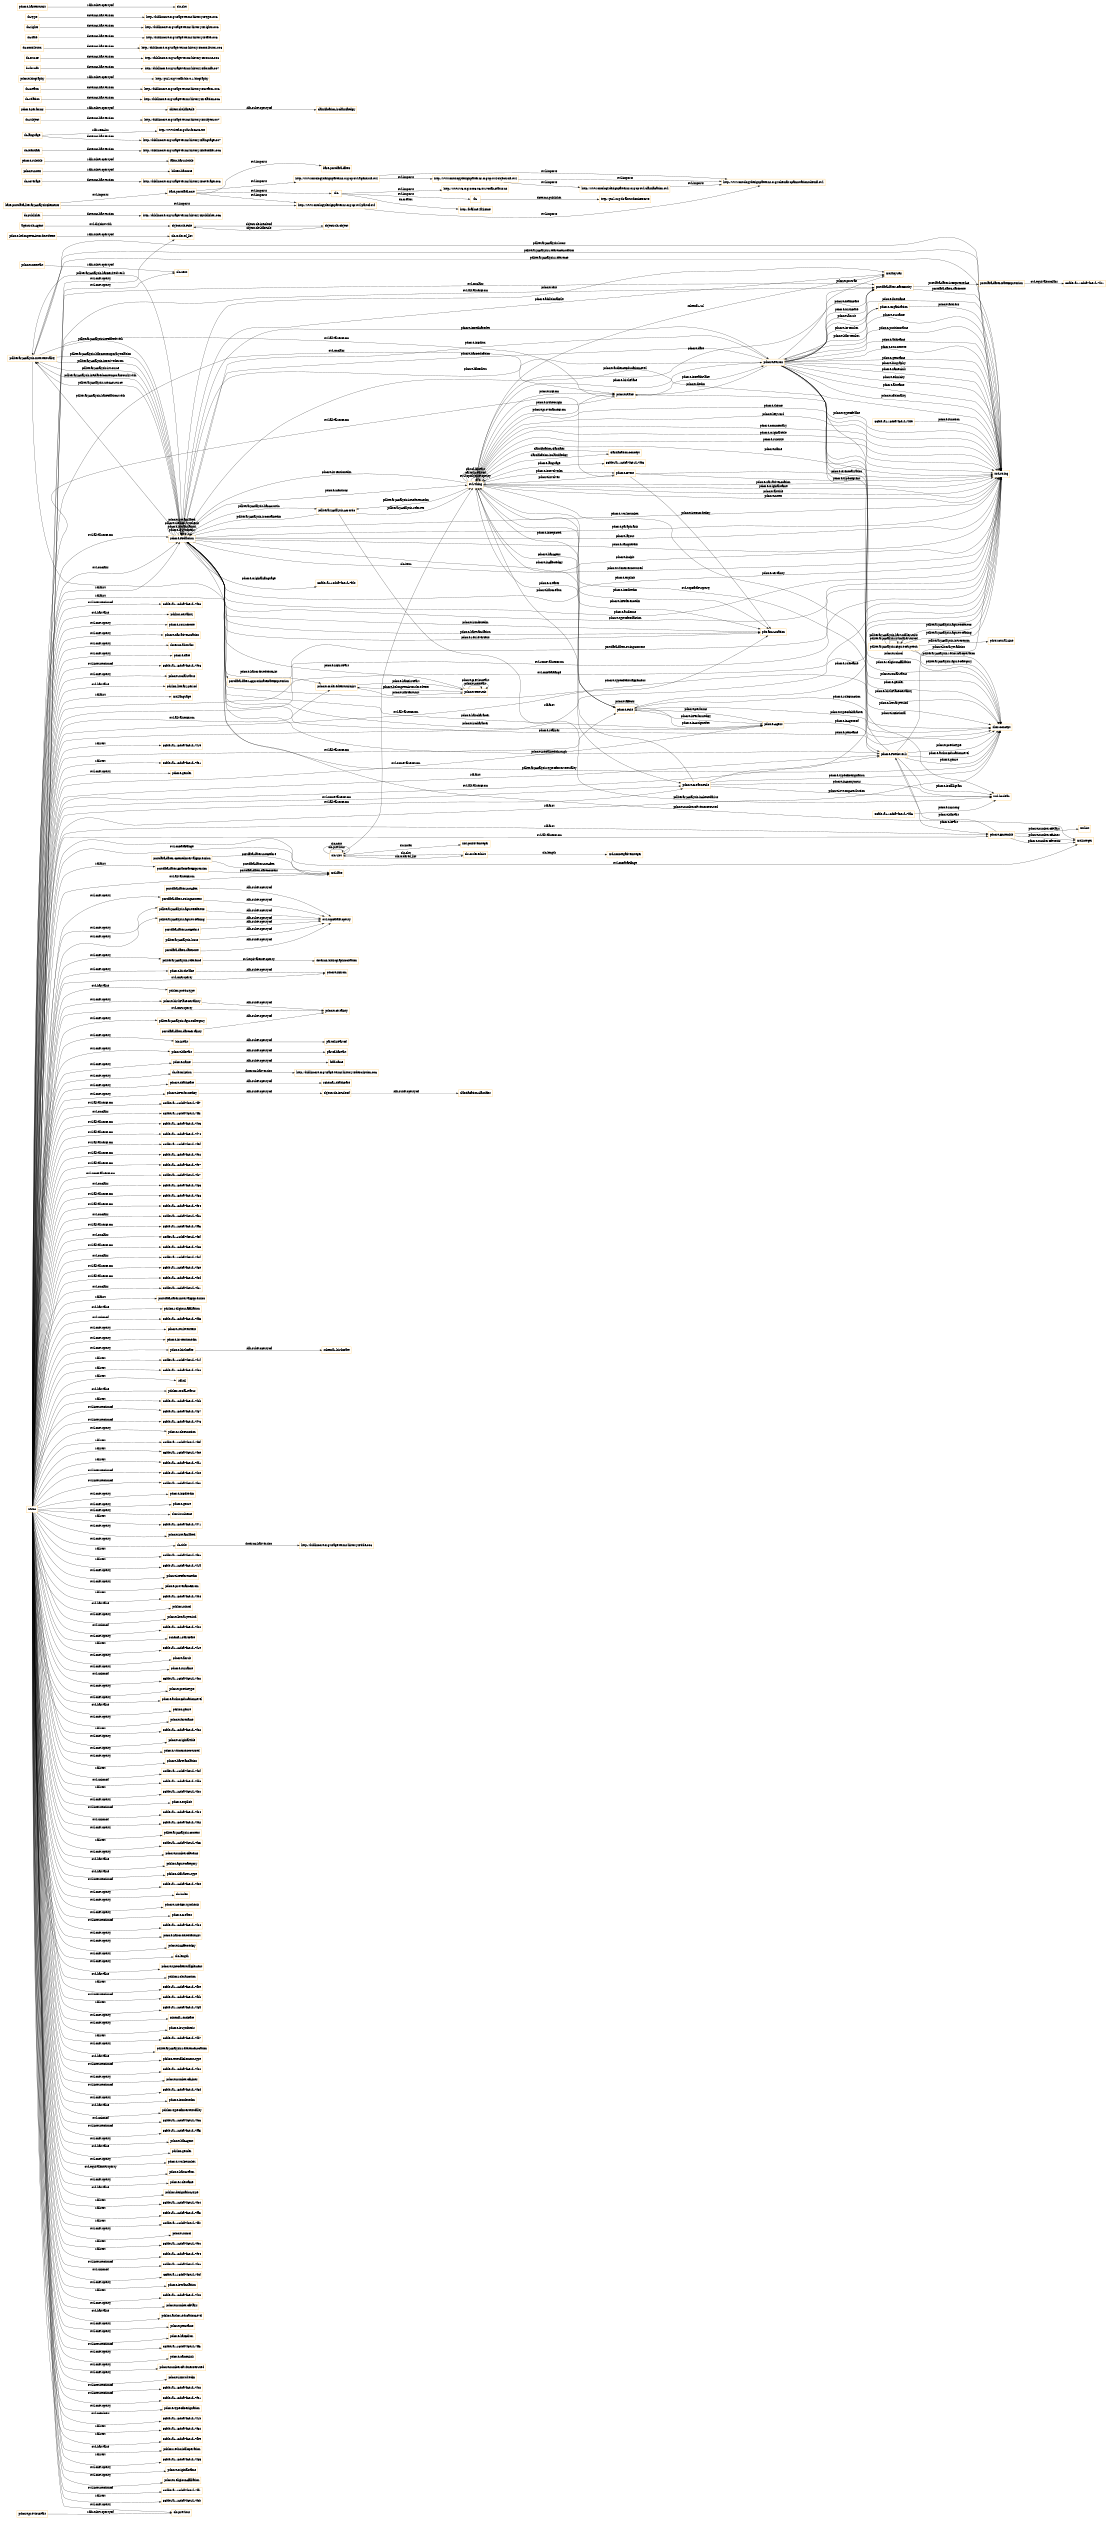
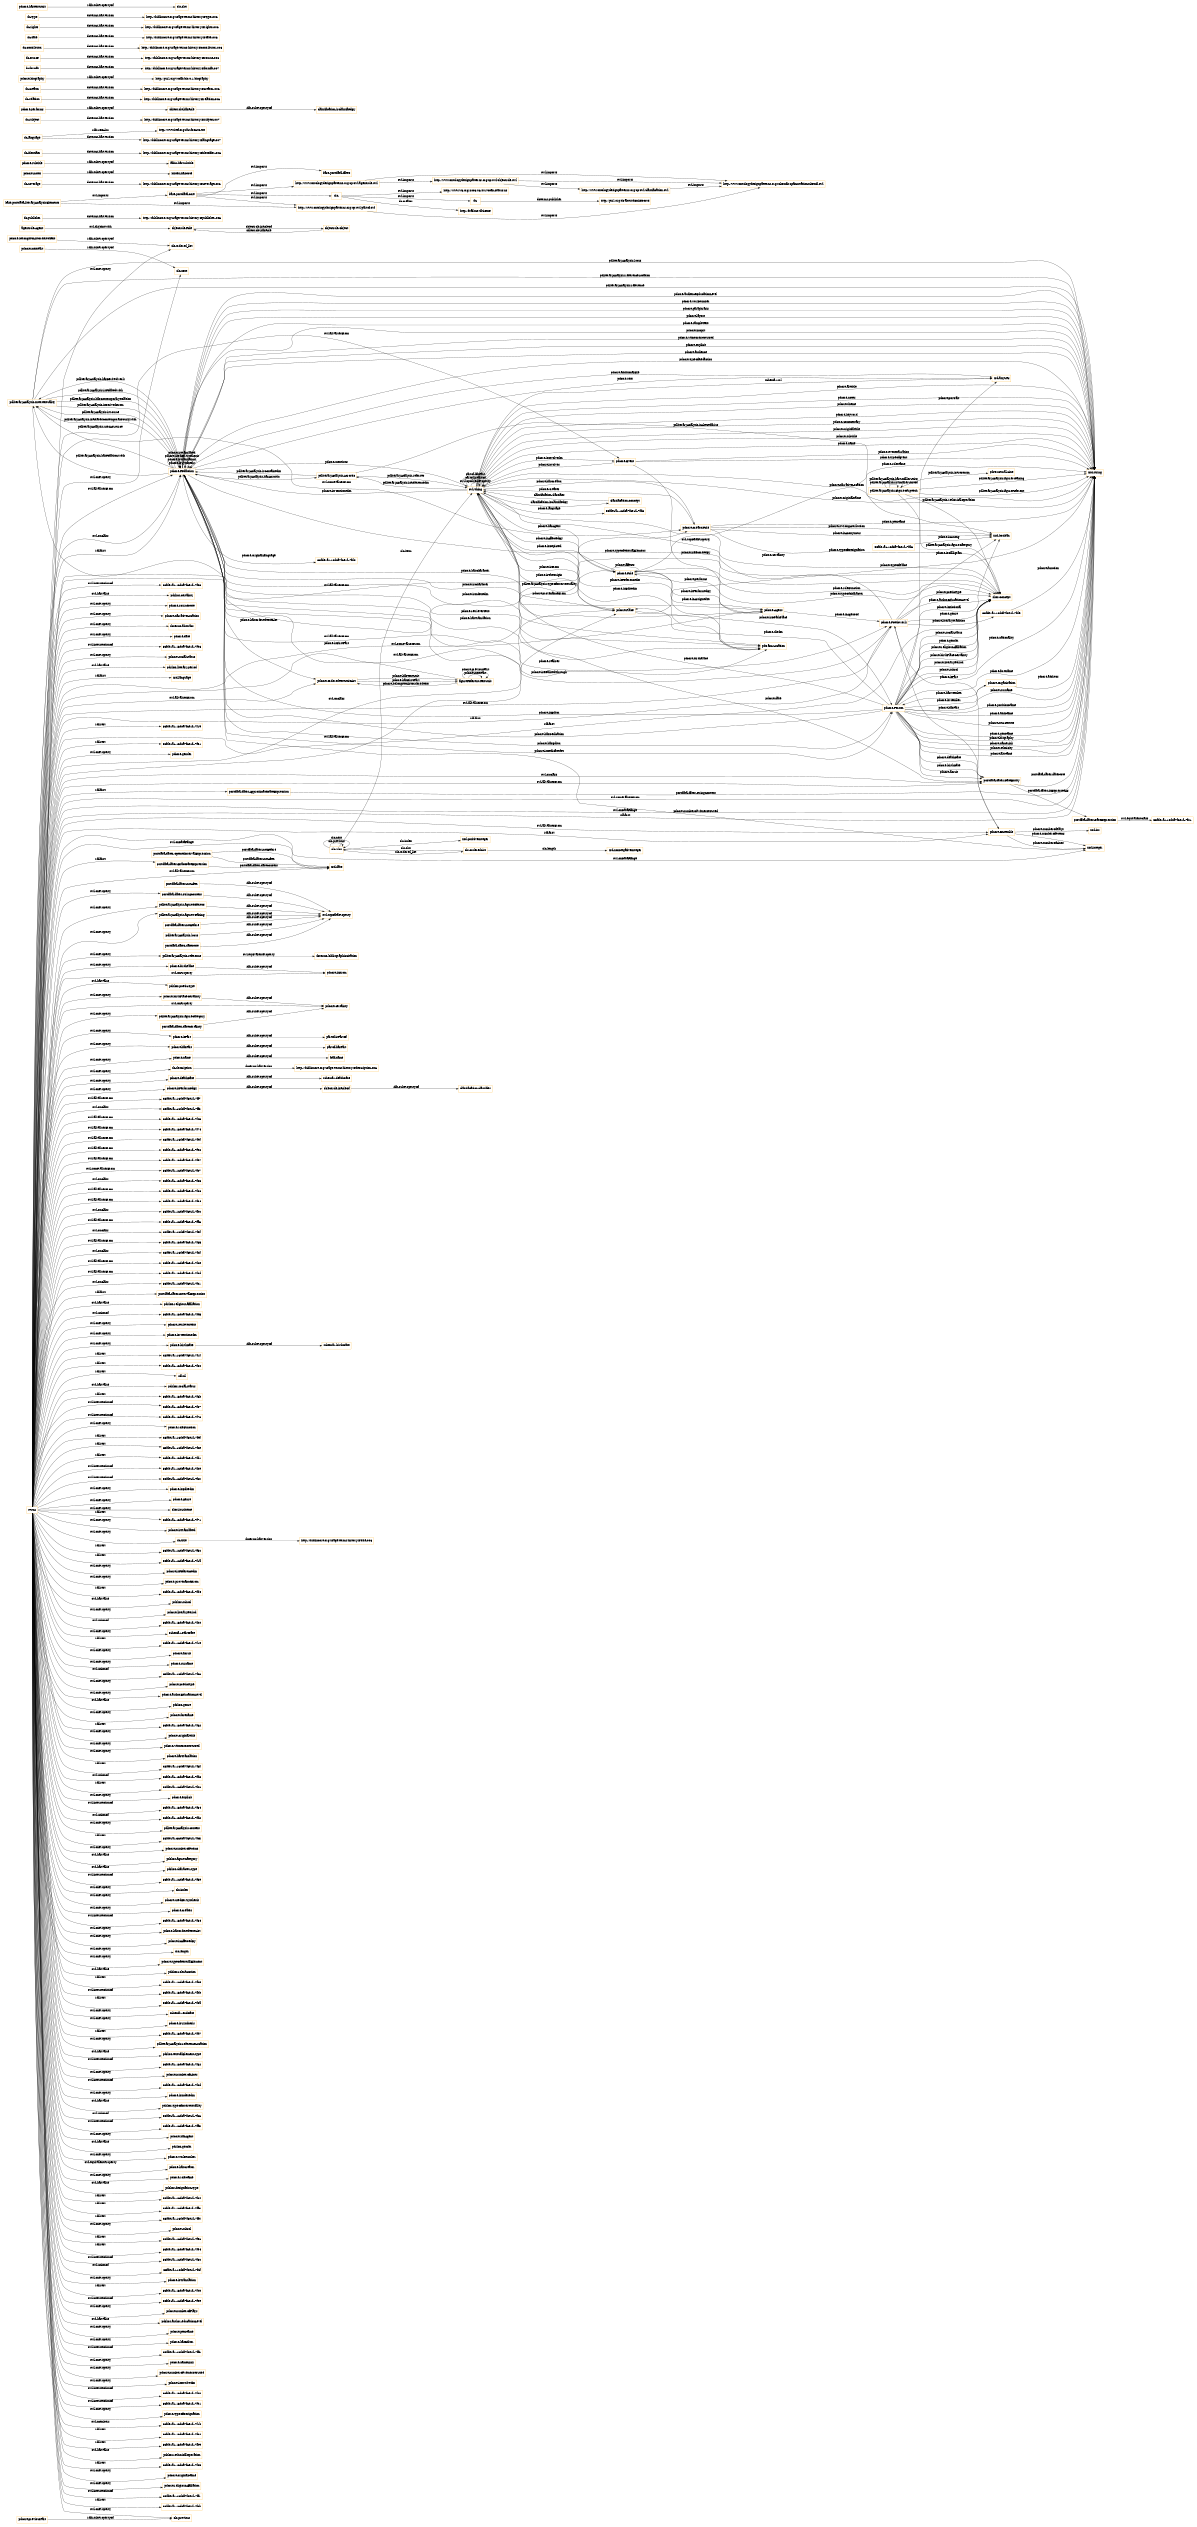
(973, 650) -> (950, 625)
(475, 692) -> (475, 682)
(182, 1042) -> (182, 1037)
(182, 1843) -> (182, 1839)
none -> (182, 2301)
